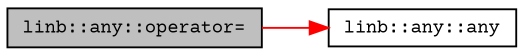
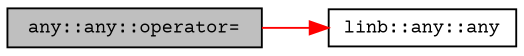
(135, 28) -> (135, 28)
